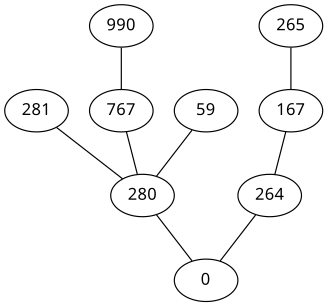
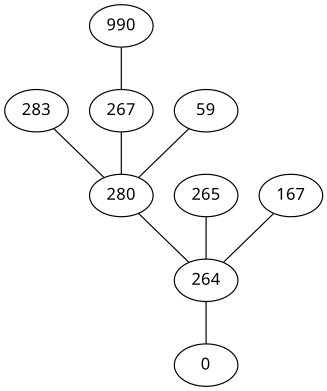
(291, 68) -> (206, 238)
(37, 111) -> (37, 111)
(121, 111) -> (121, 111)
(174, 238) -> (164, 238)
